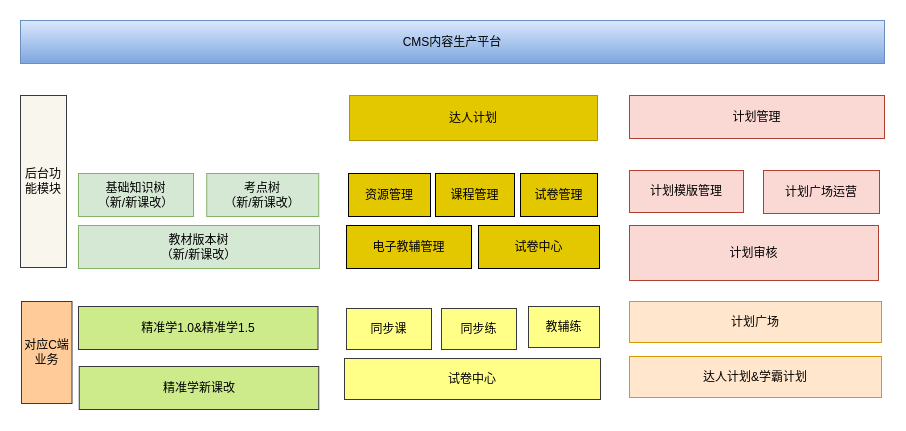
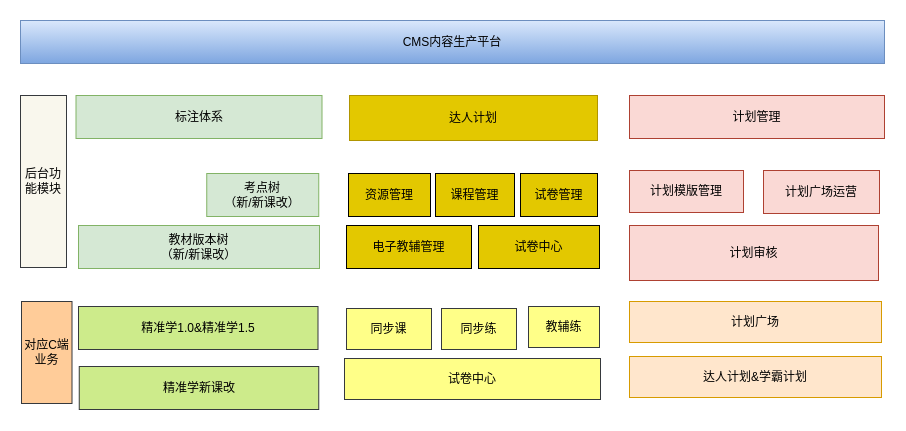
none -> (199, 117)
(136, 195) -> none
